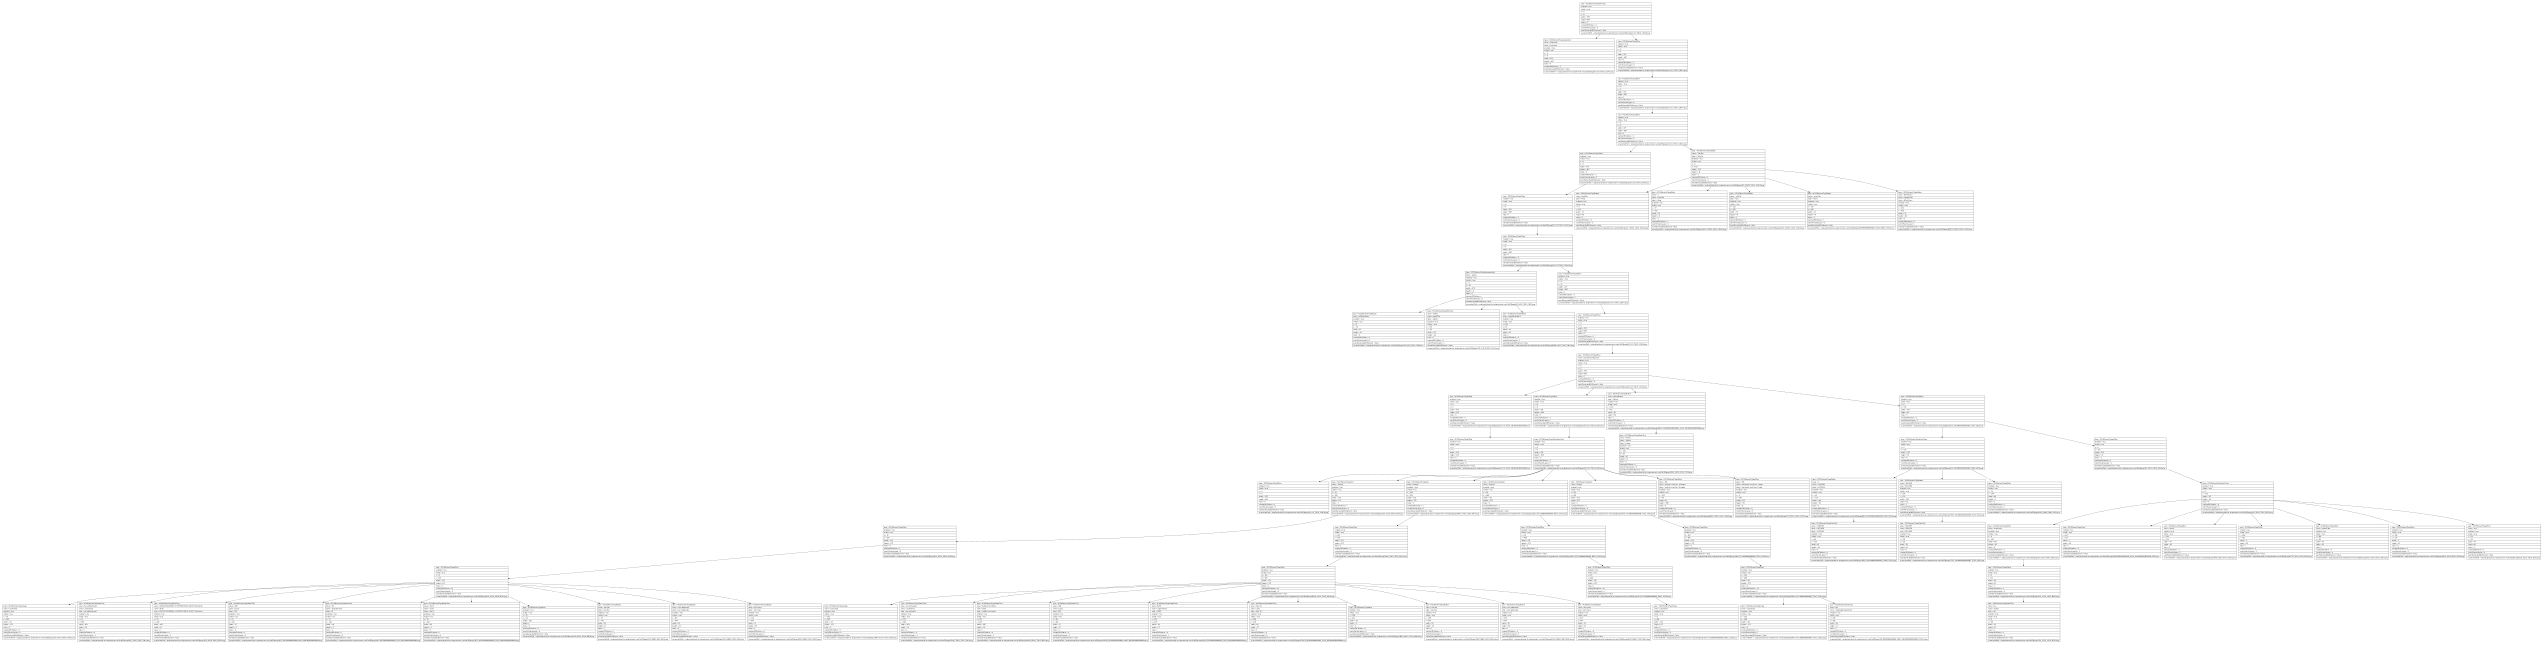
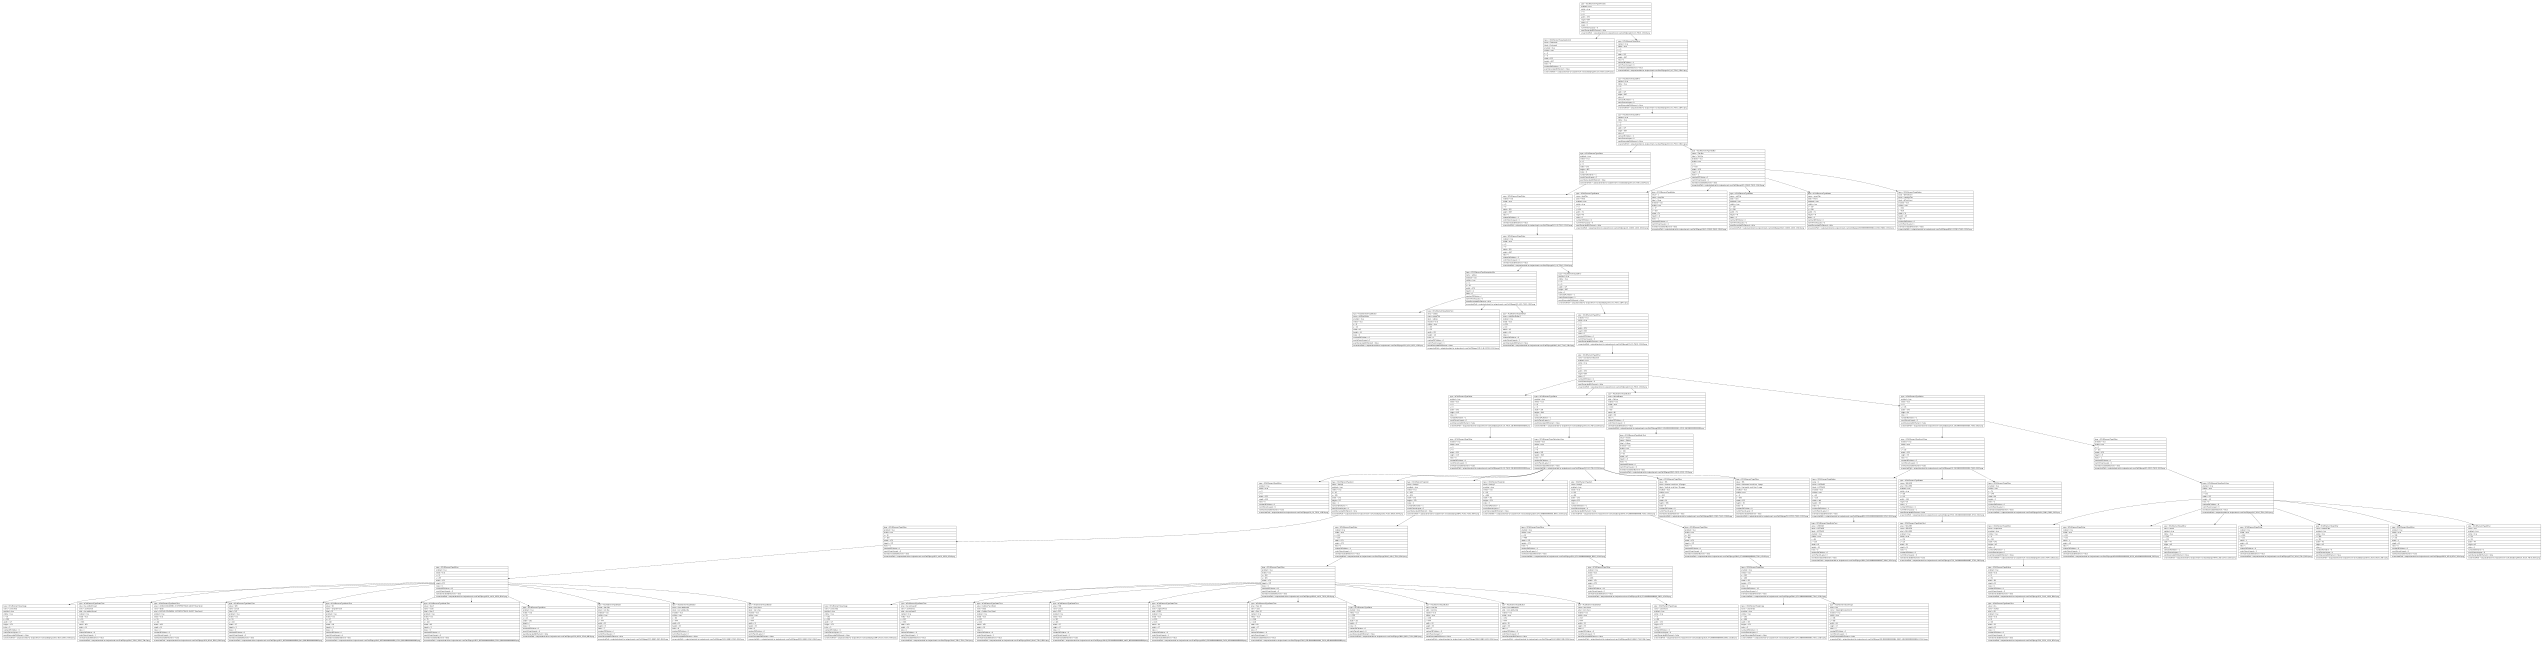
(1589, 25) -> (1584, 25)
